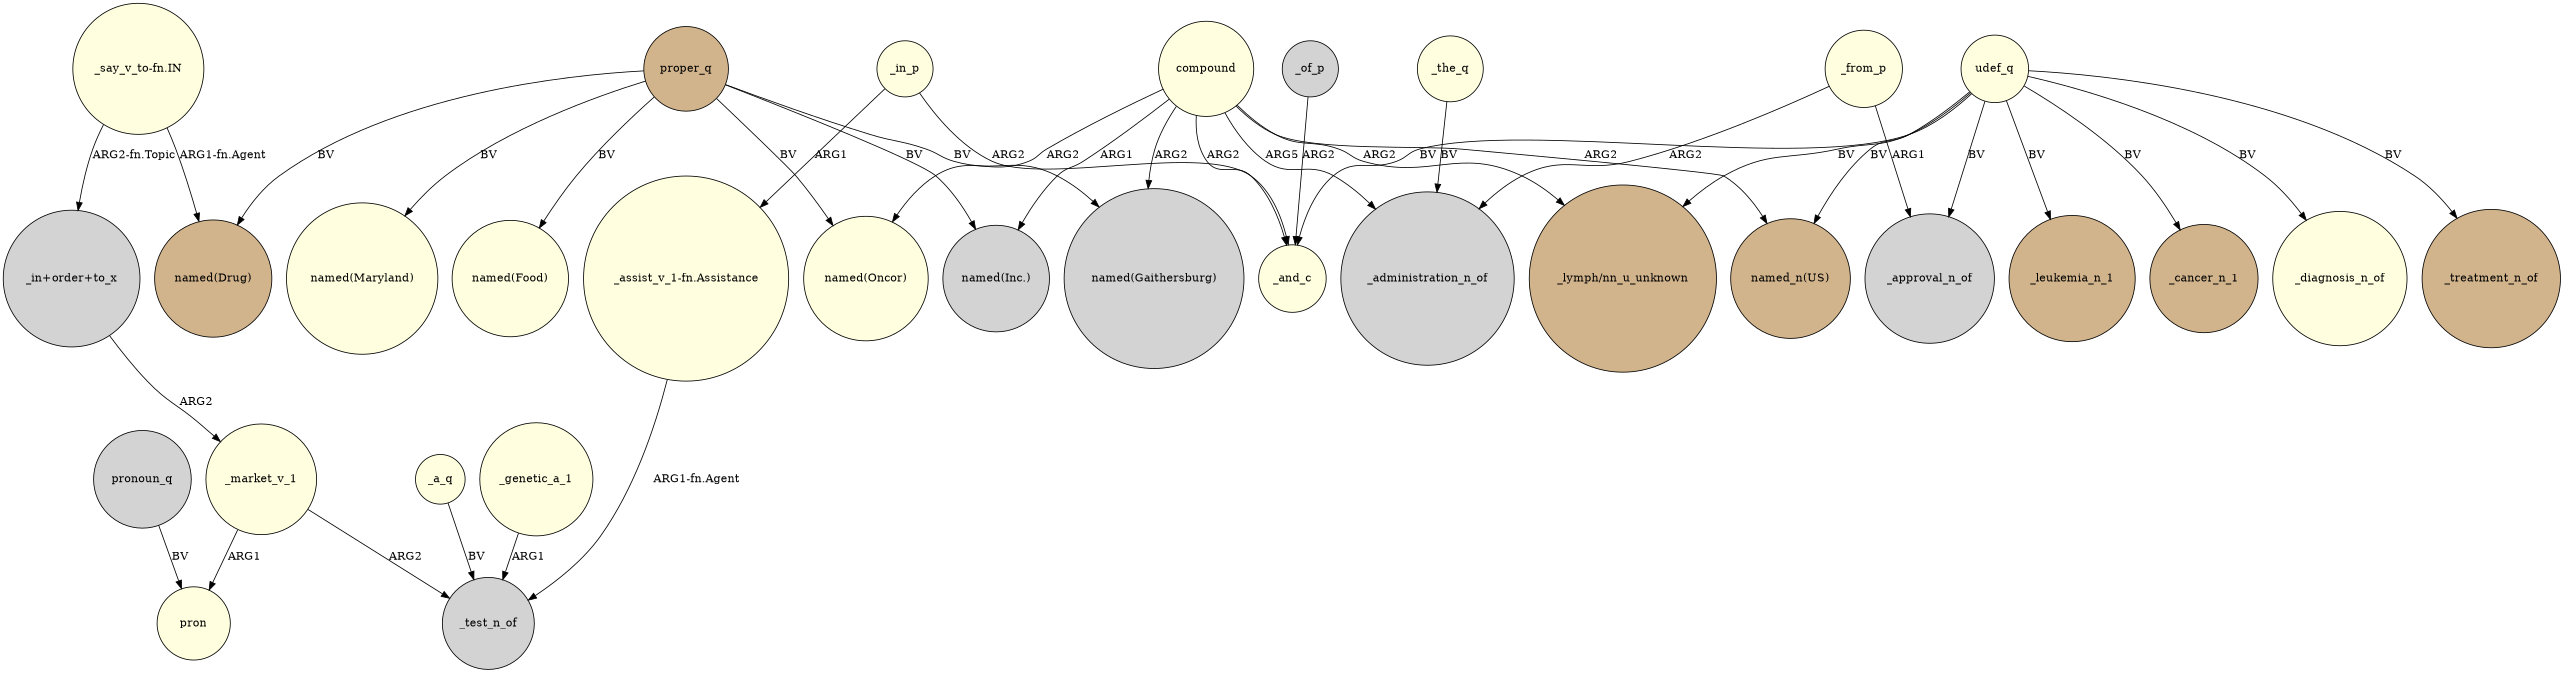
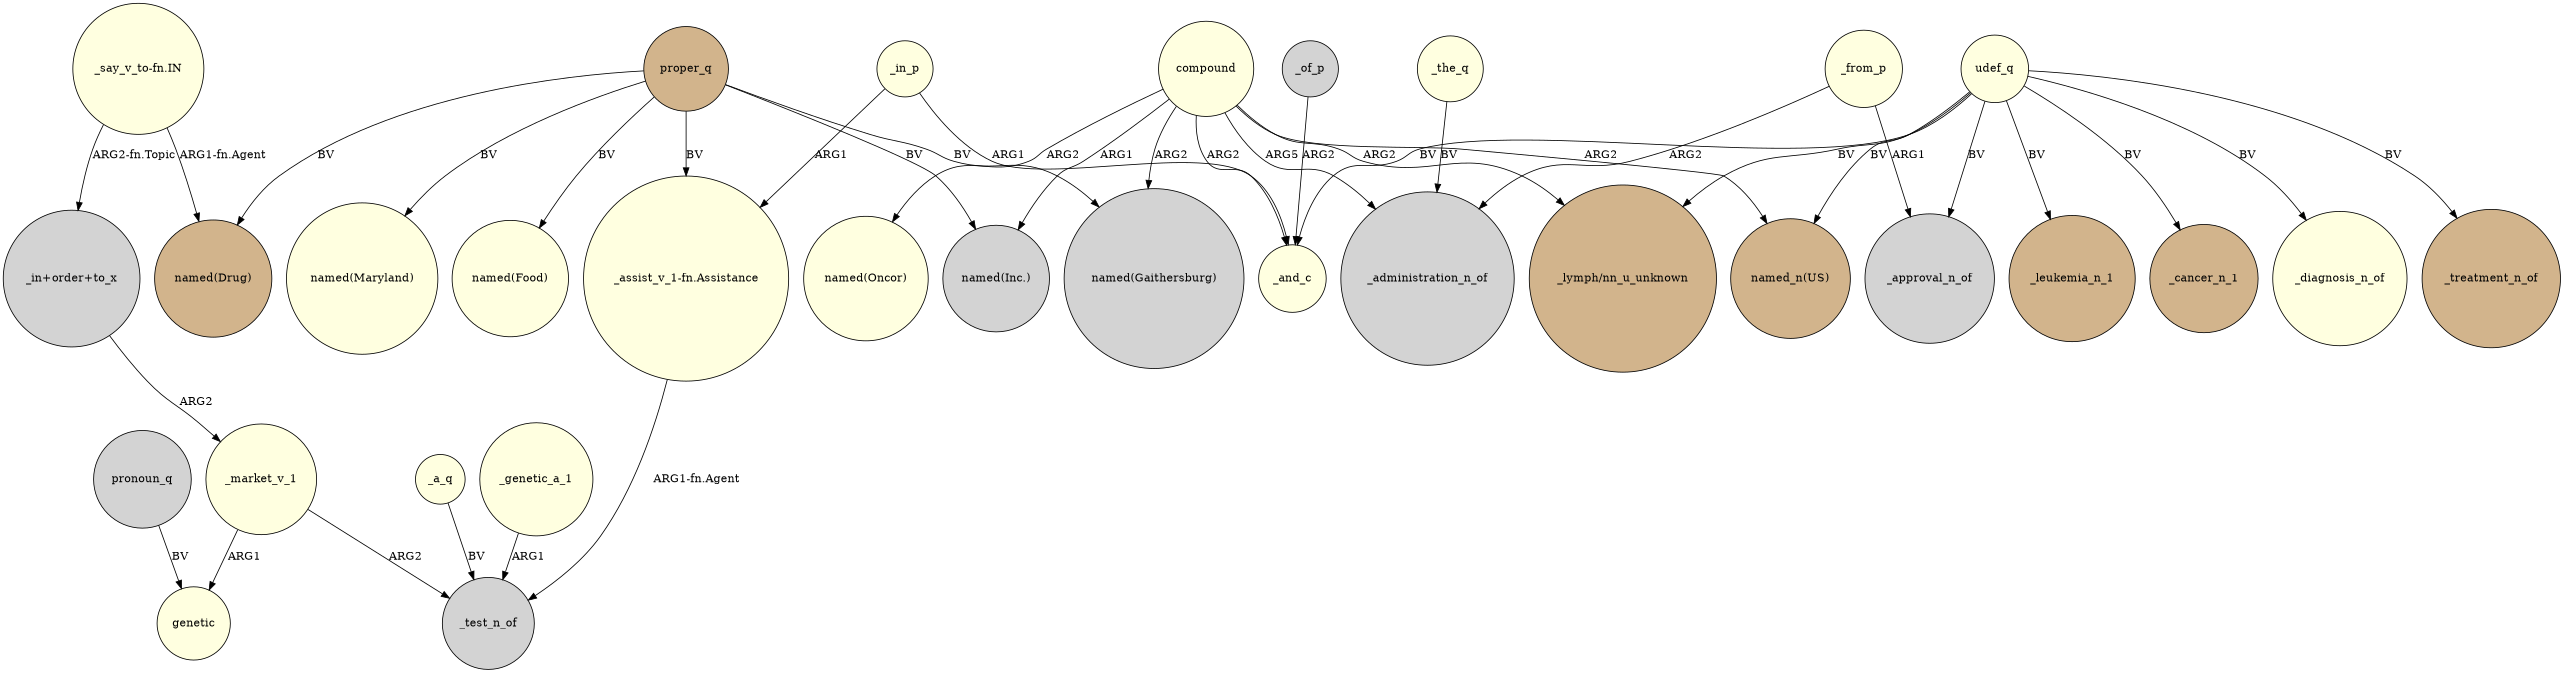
(776, 155) -> (686, 139)
(1009, 155) -> (1009, 155)
(194, 623) -> (194, 623)
